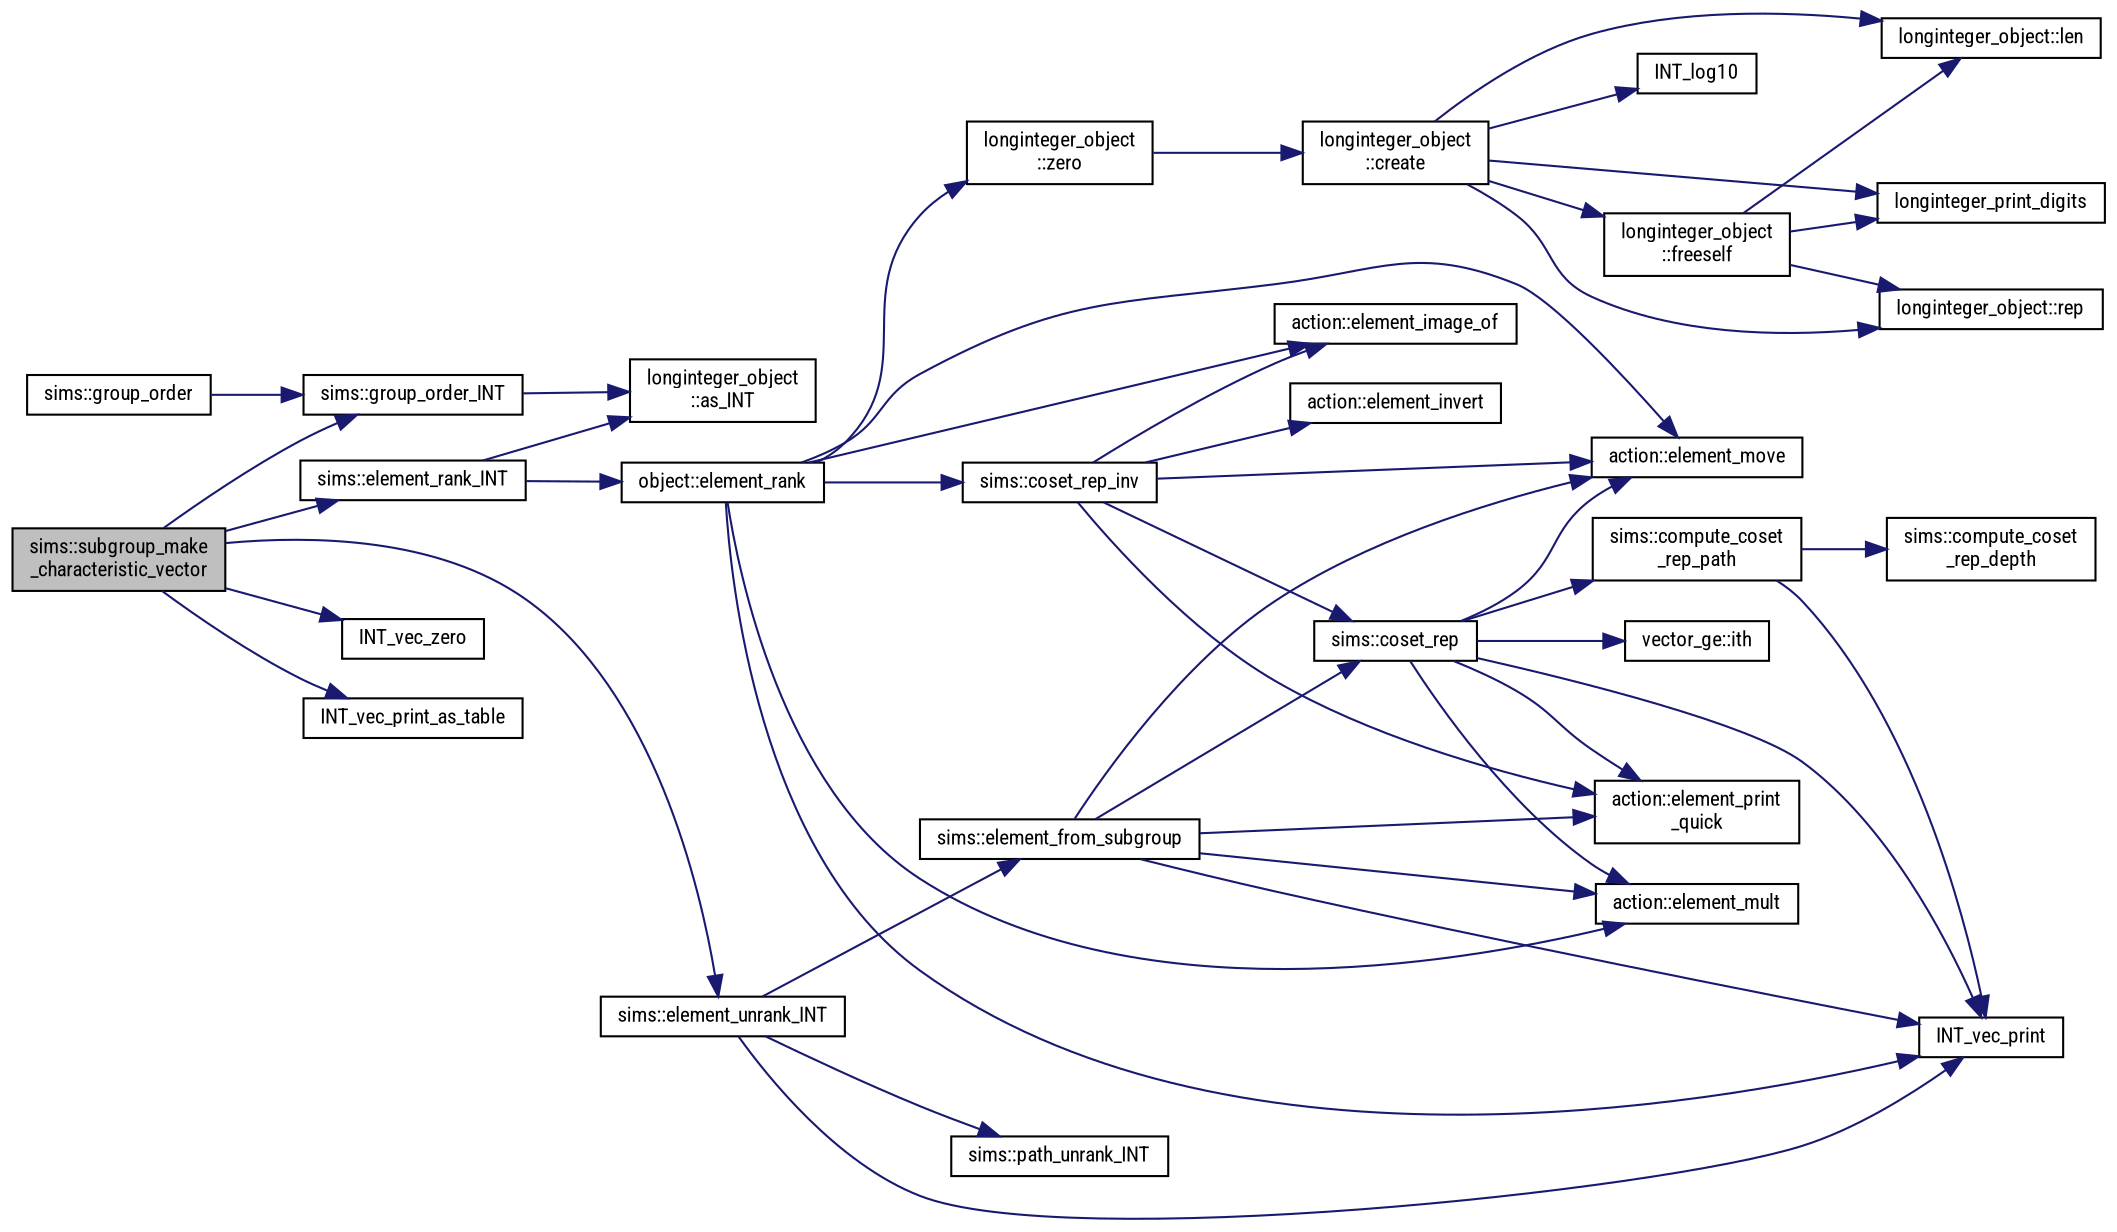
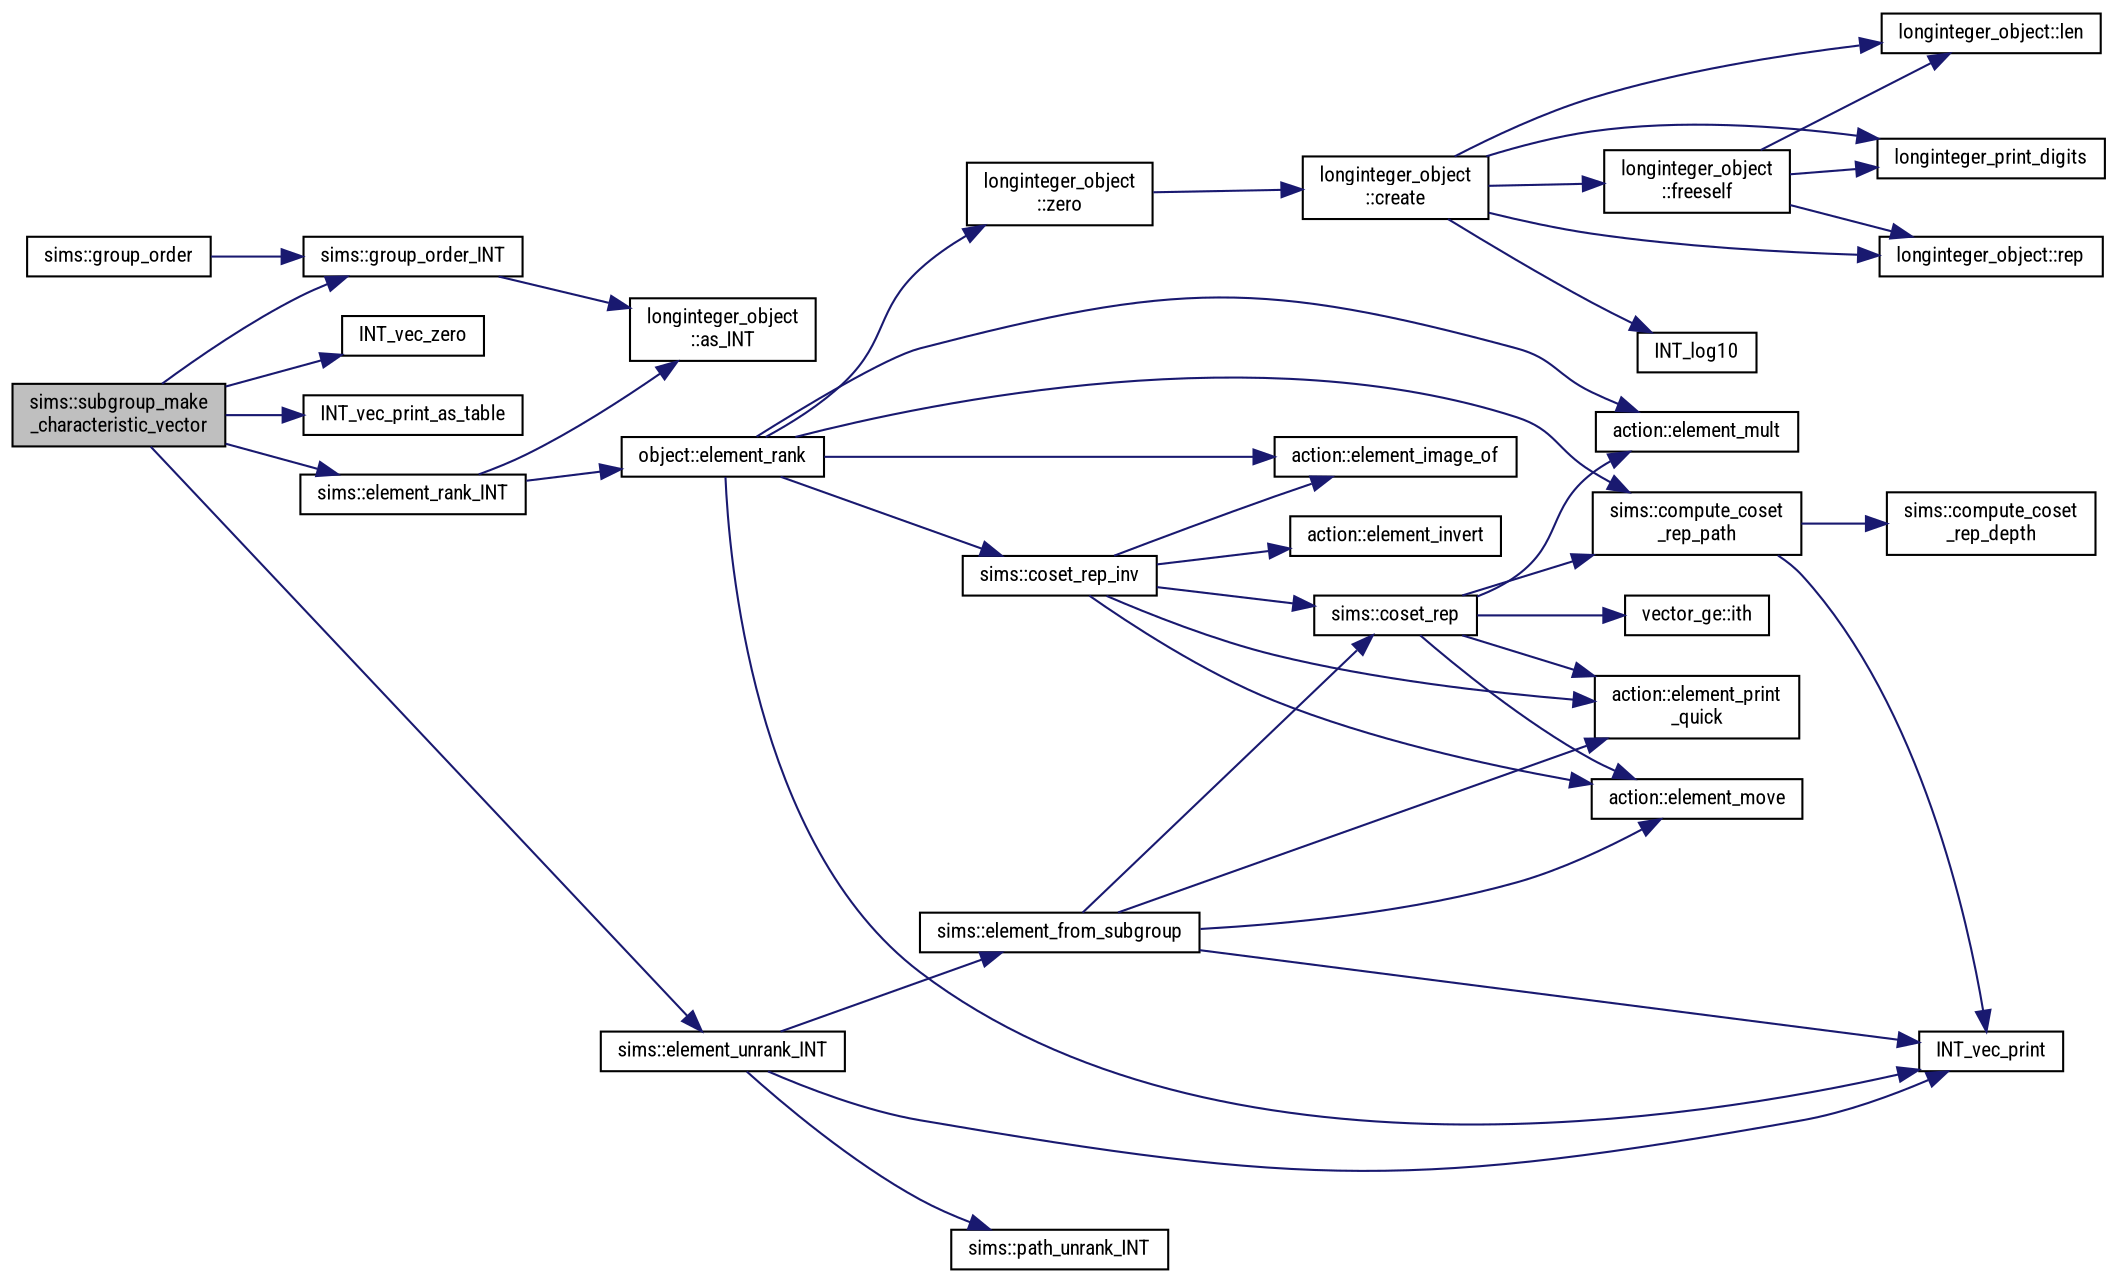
(1239, 288) -> (1213, 378)
(1781, 750) -> none
(1387, 872) -> none
